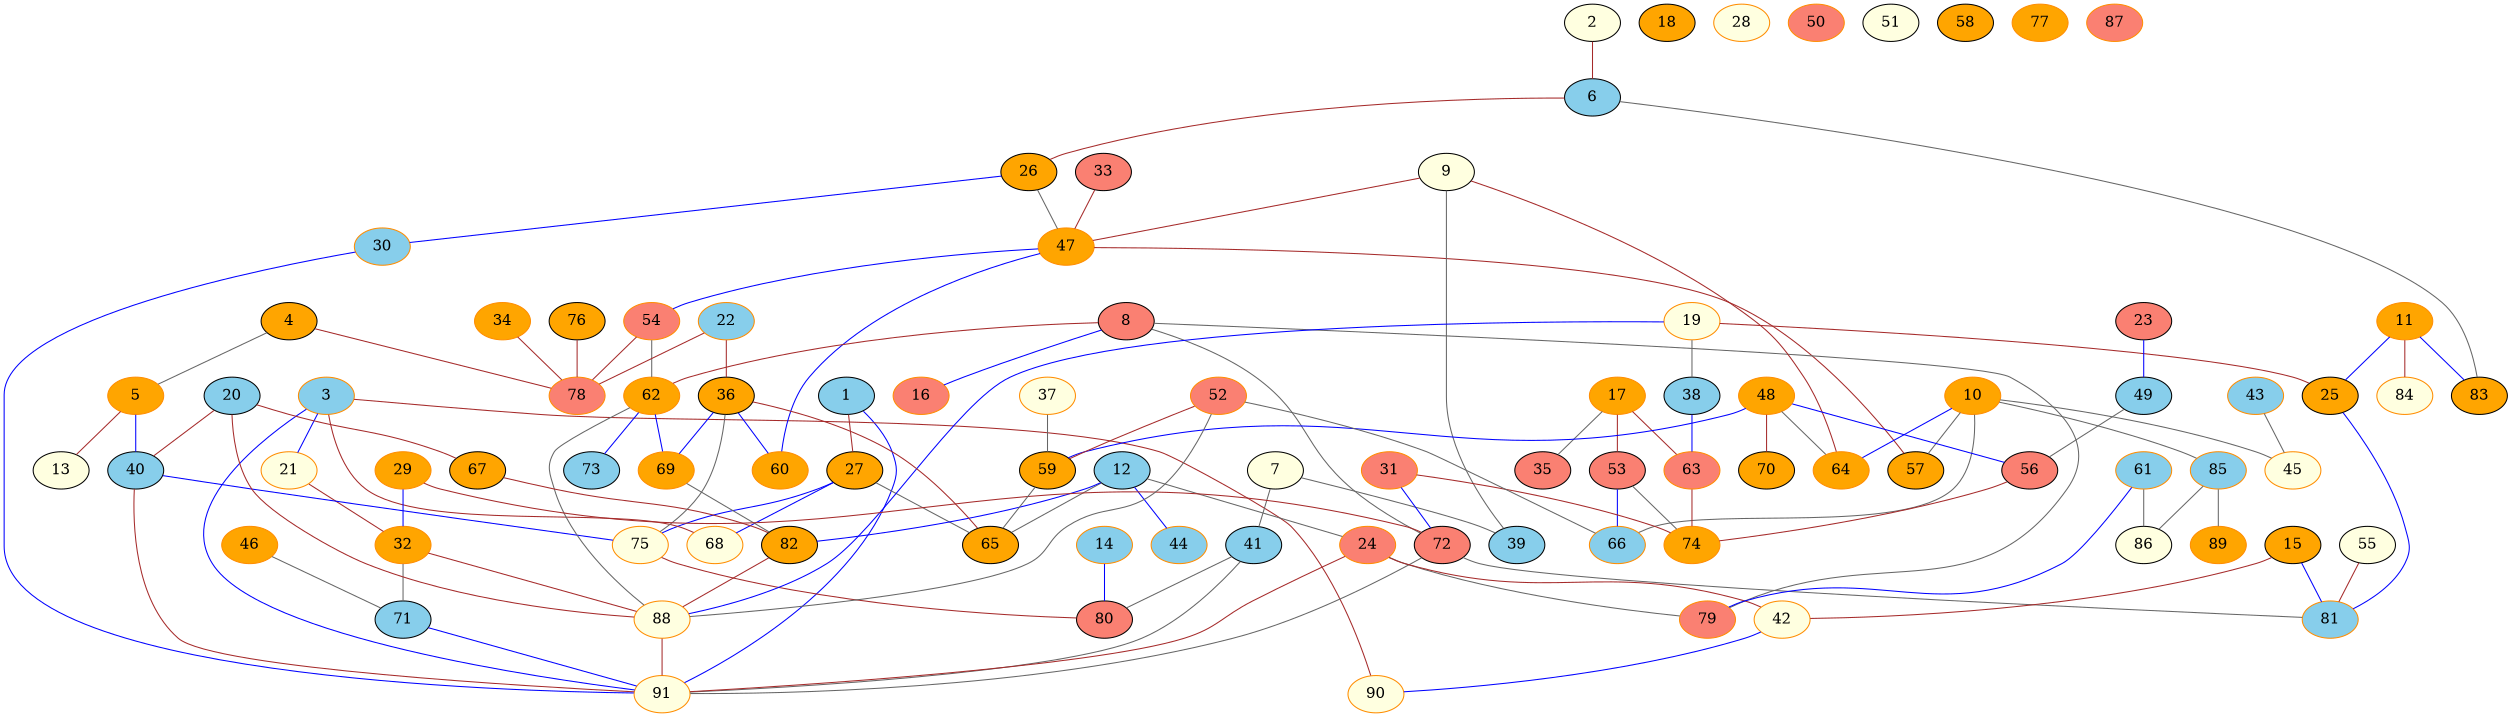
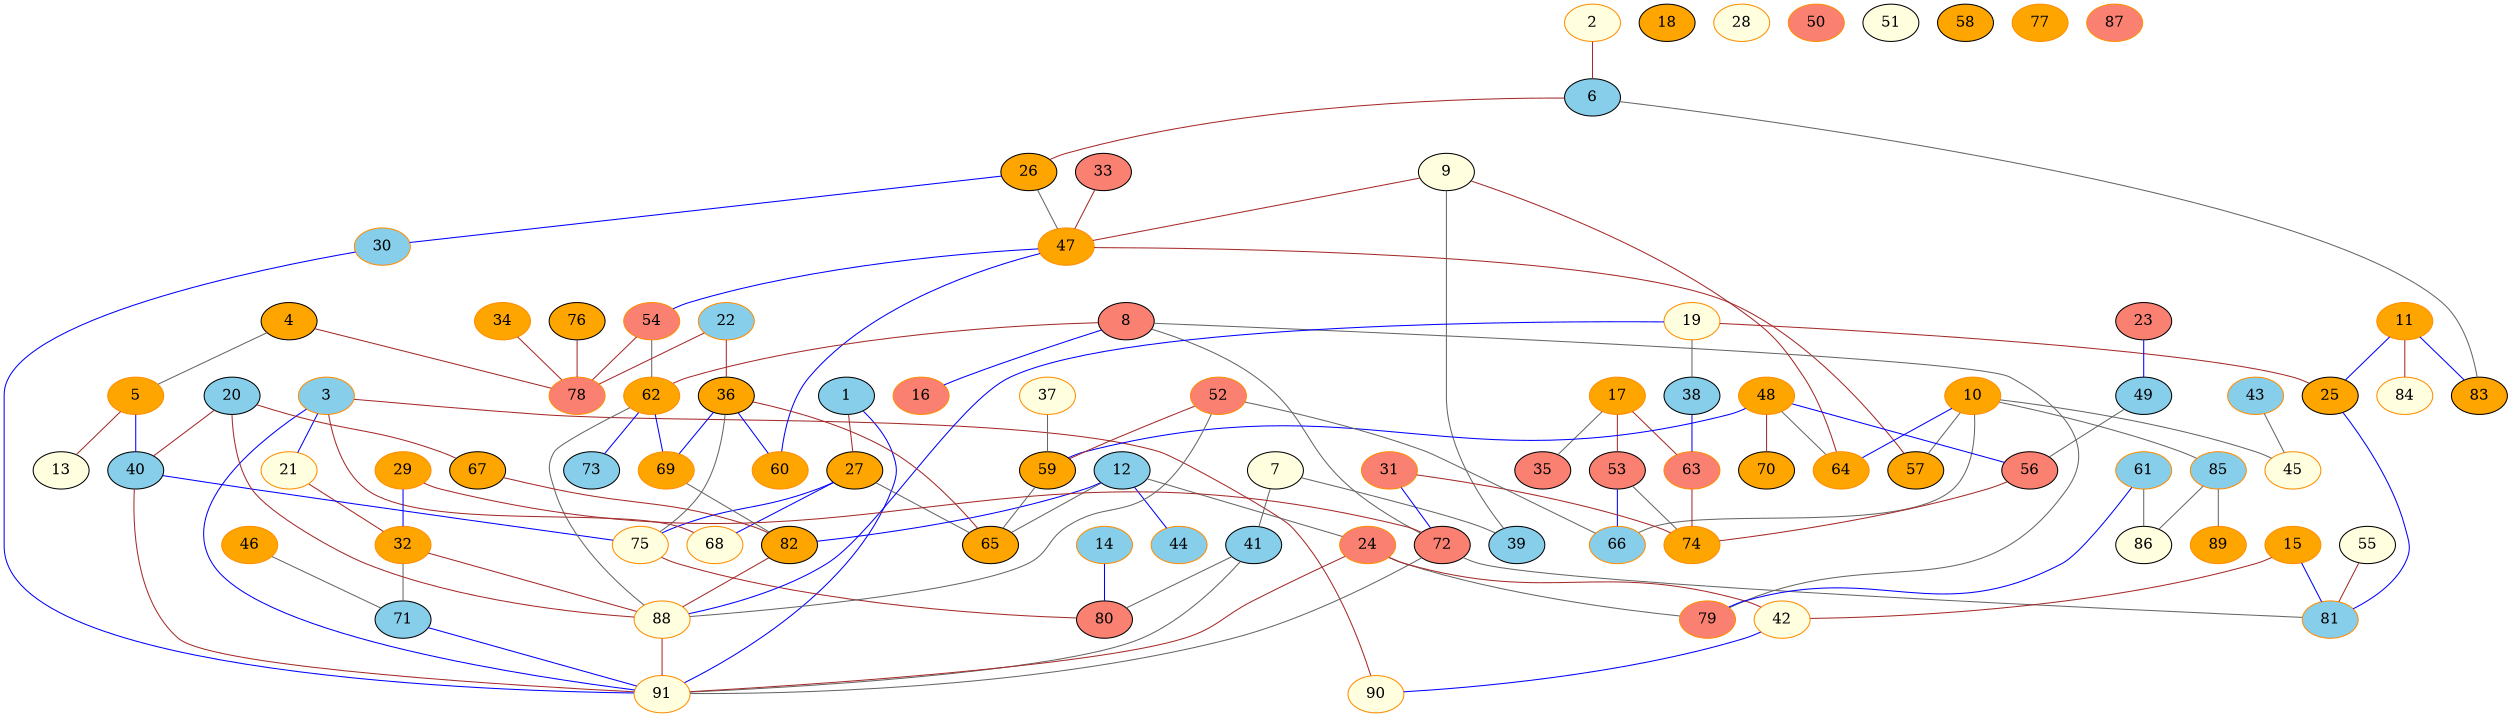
(1593, 23) -> (1593, 23)
(2293, 545) -> (2293, 545)
